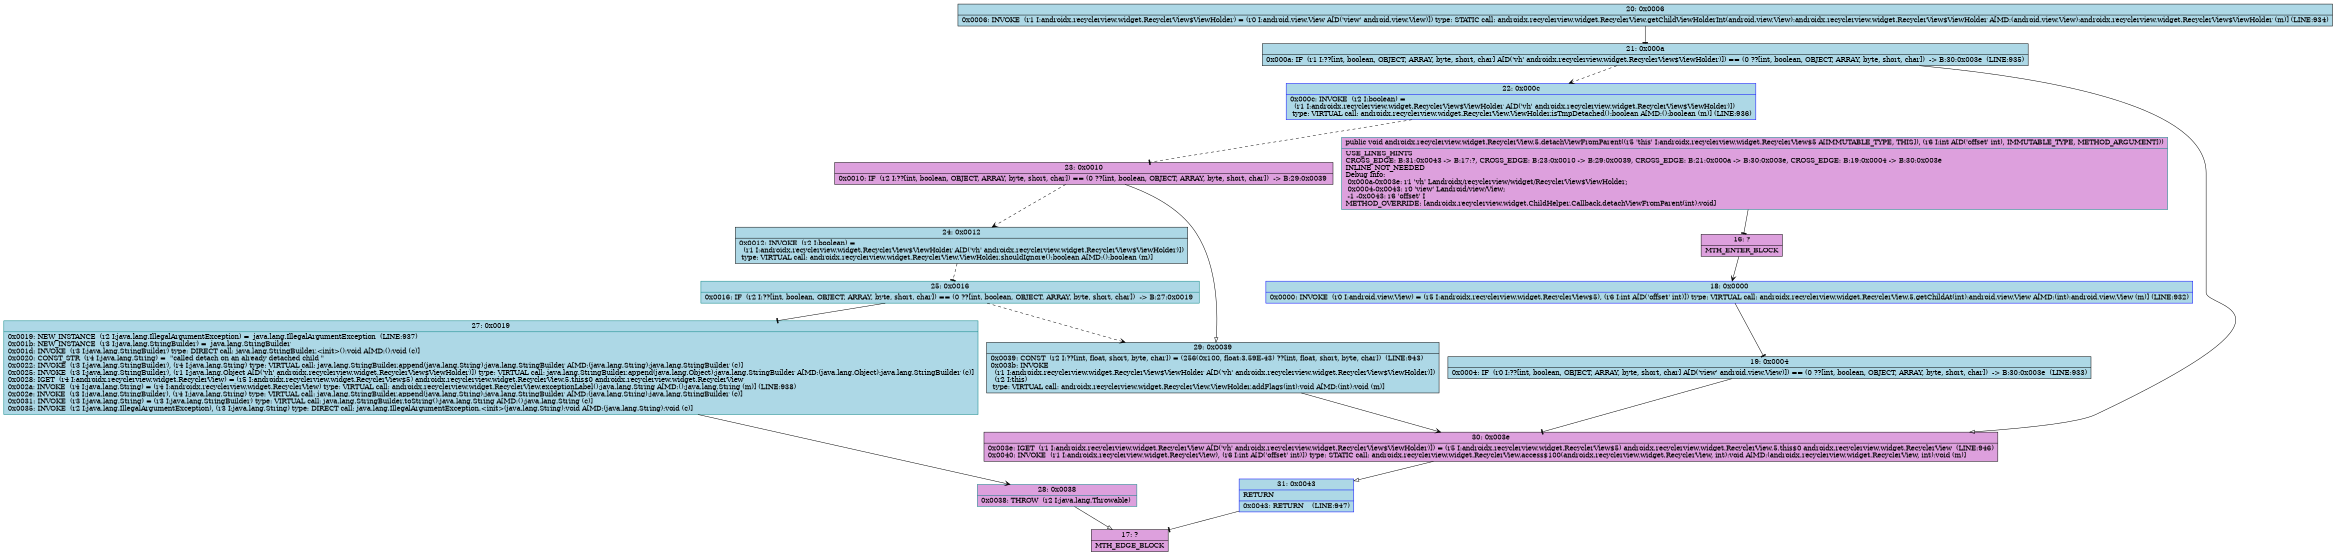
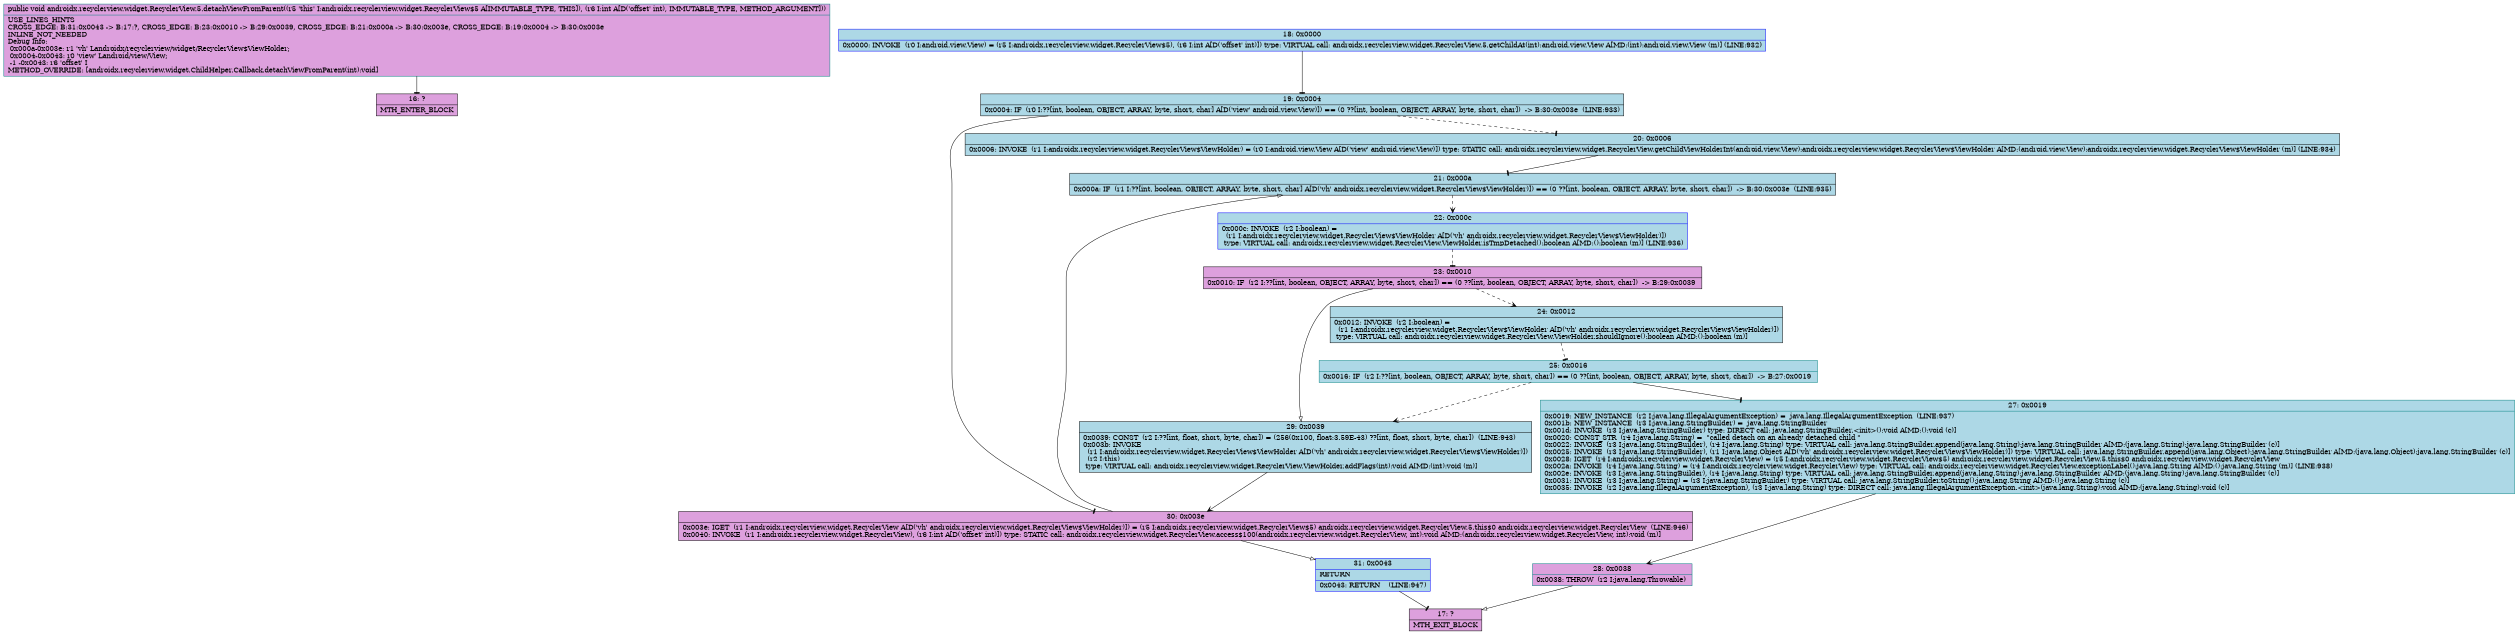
none -> (1476, 125)
(2206, 240) -> (1066, 290)
(1736, 266) -> none
(1130, 546) -> (1446, 625)
